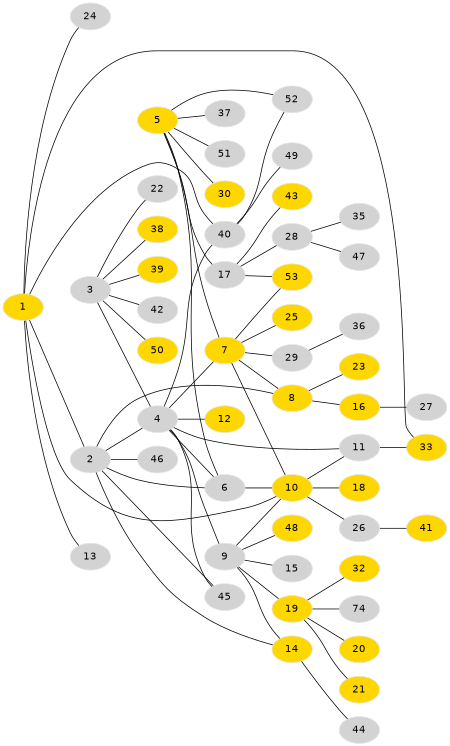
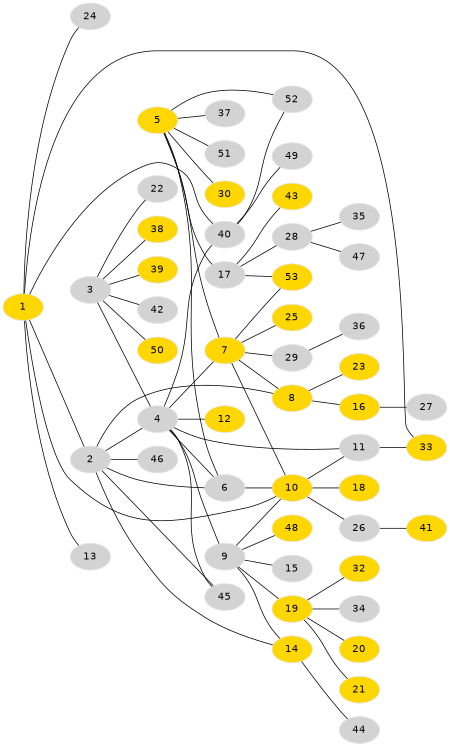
(359, 609) -> (359, 609)
